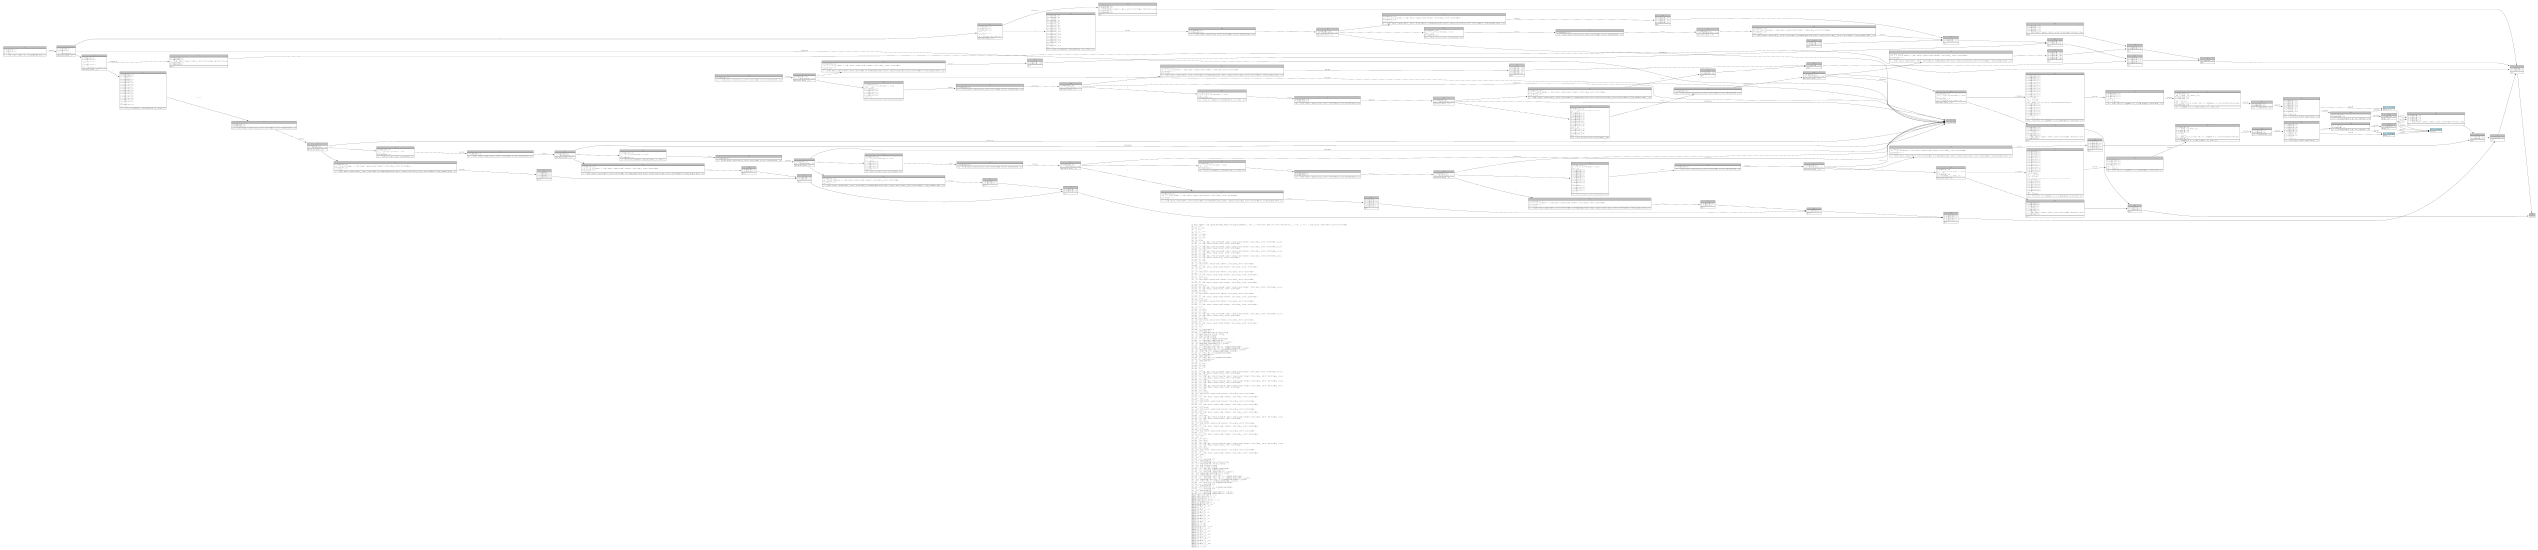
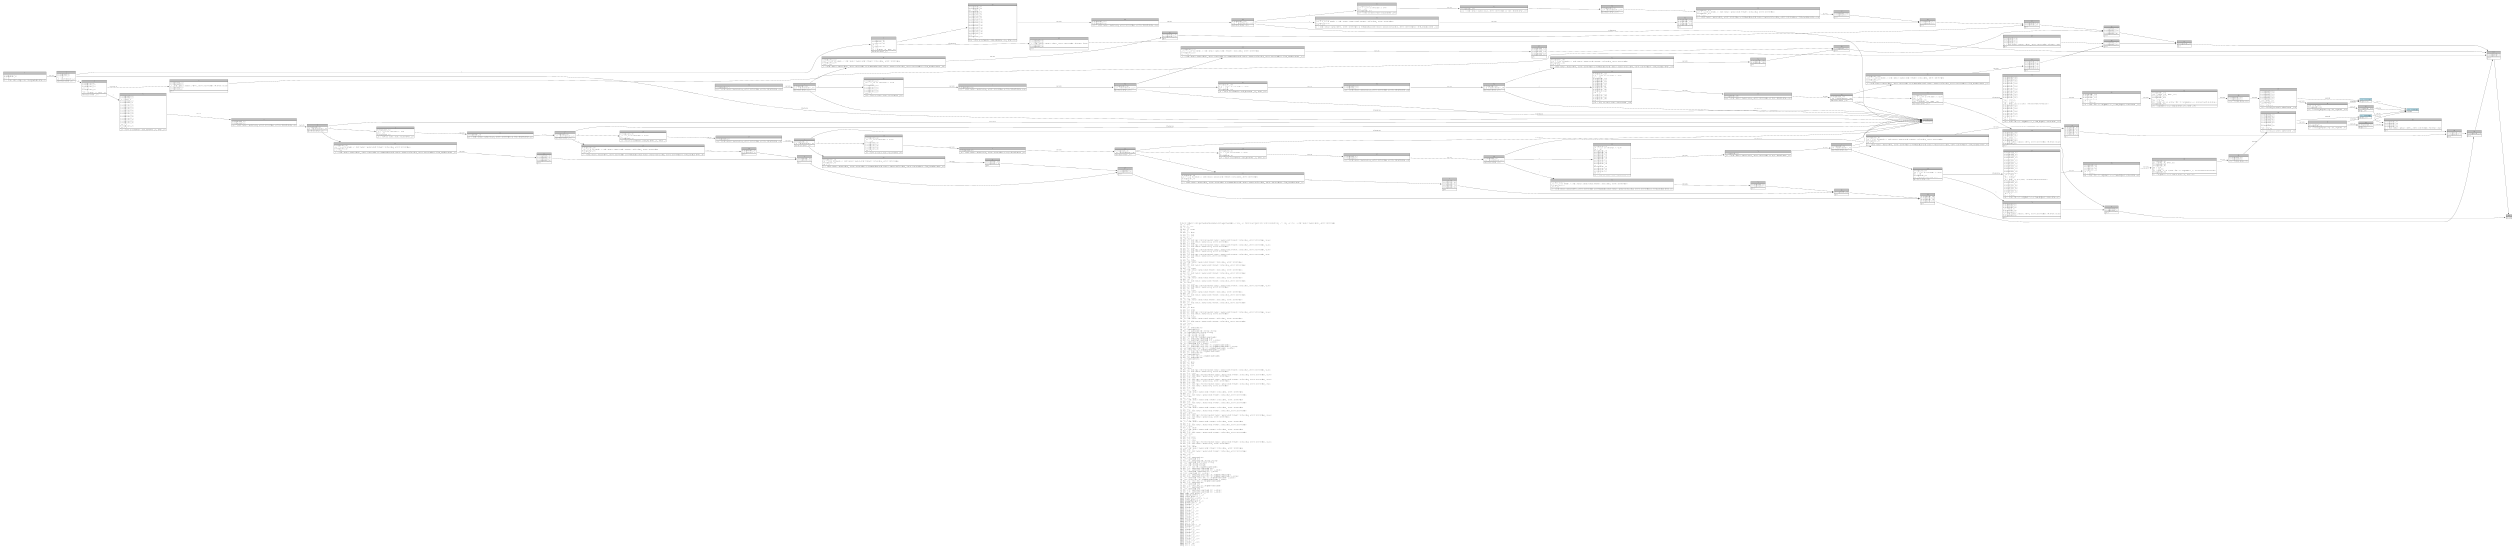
(1909, 37) -> (1826, 14)
